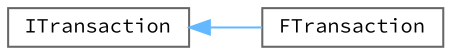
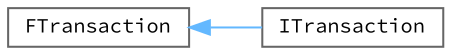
(236, 27) -> (236, 27)
